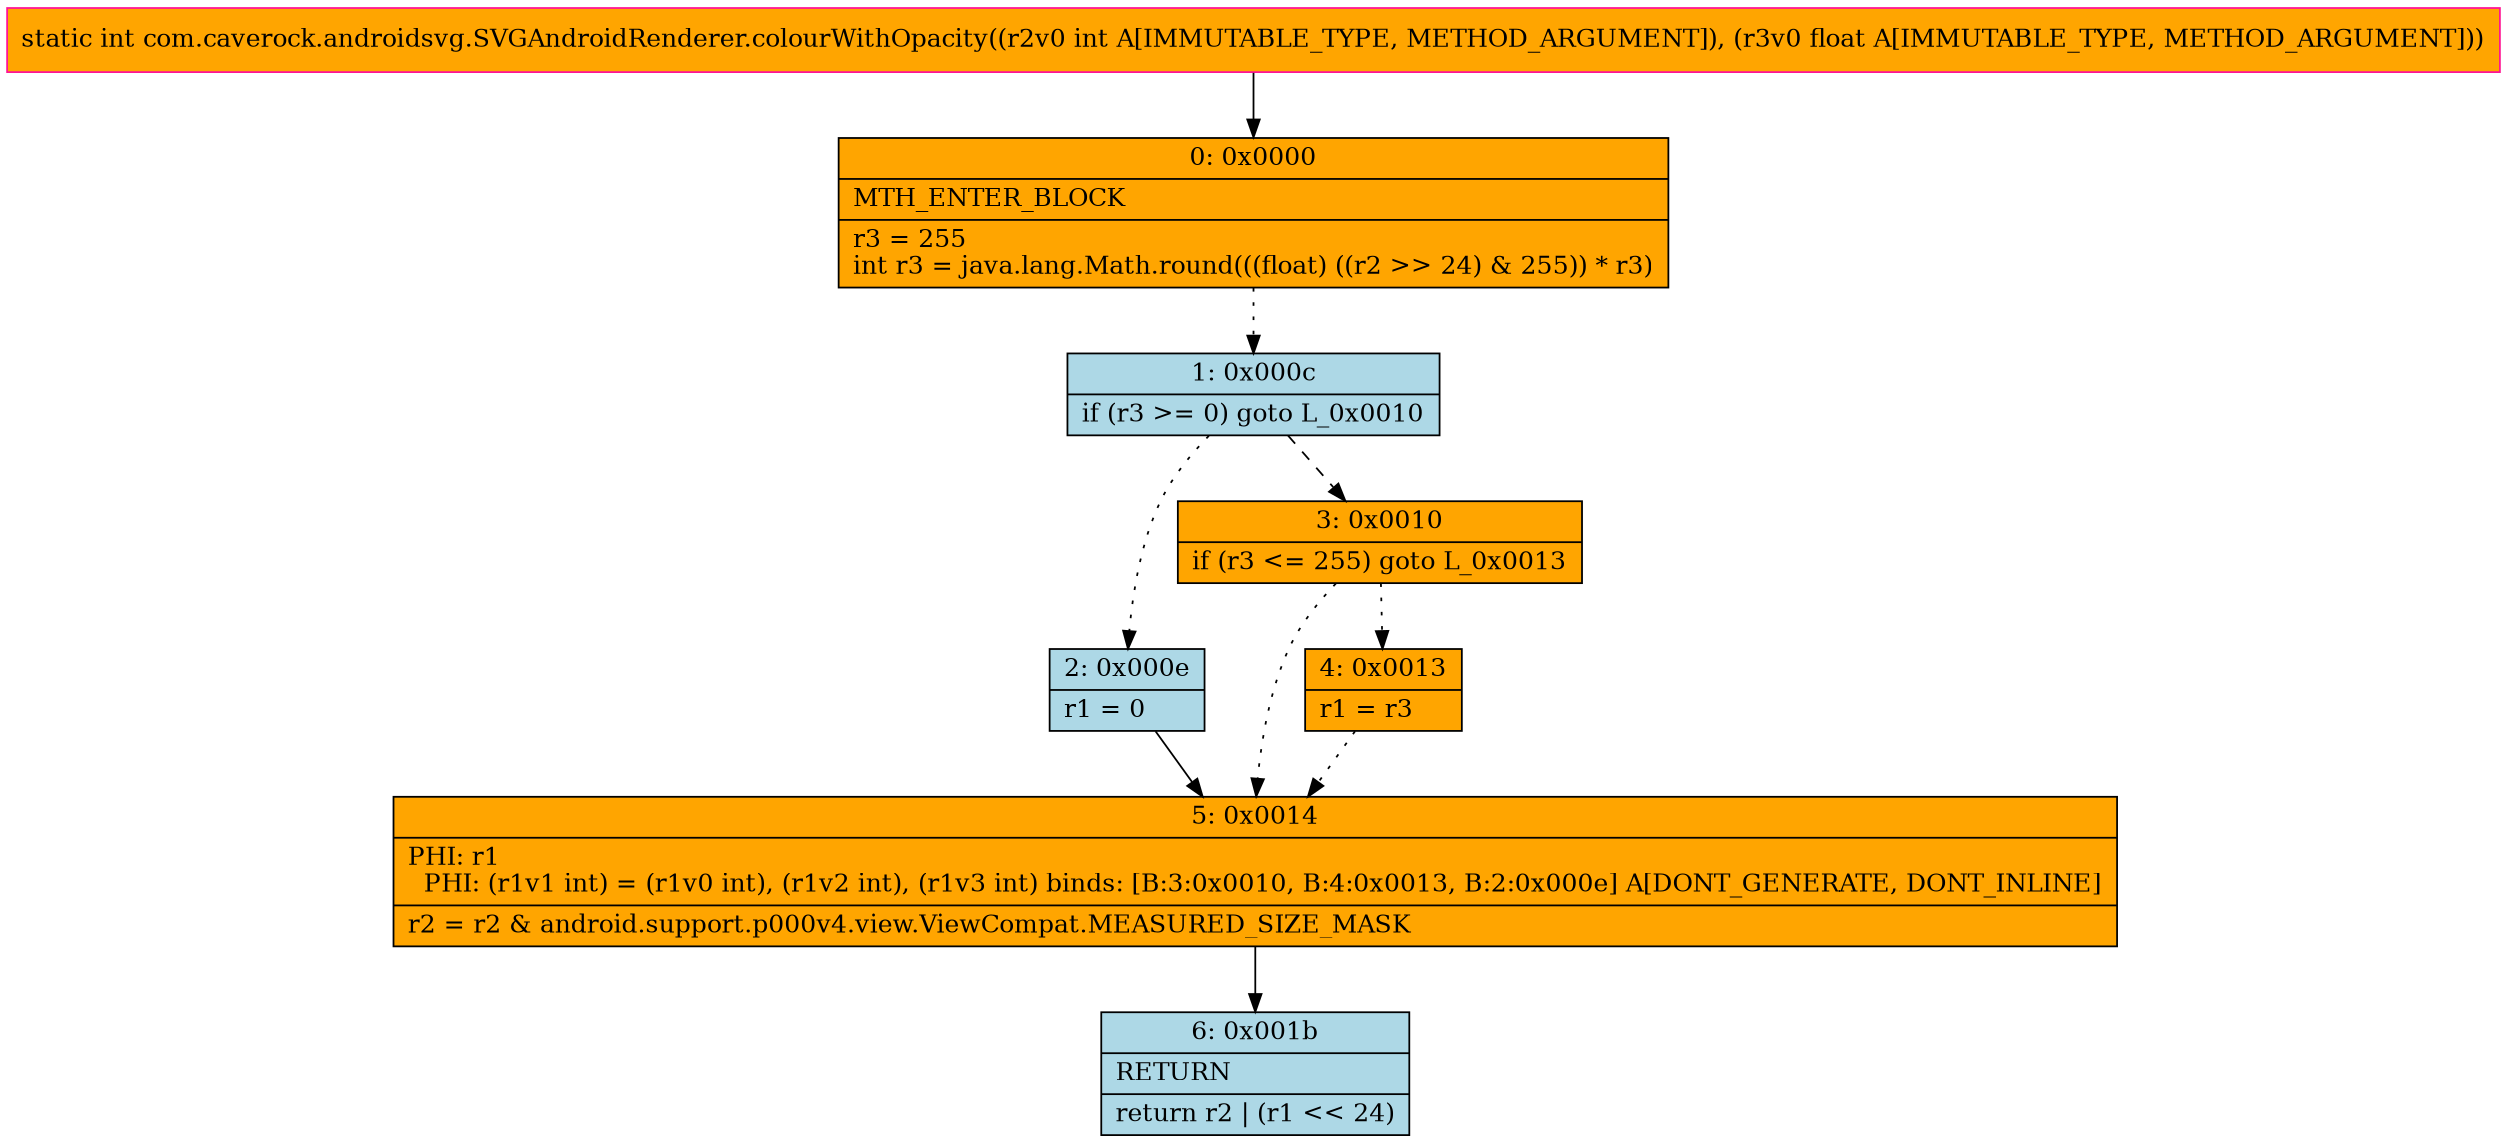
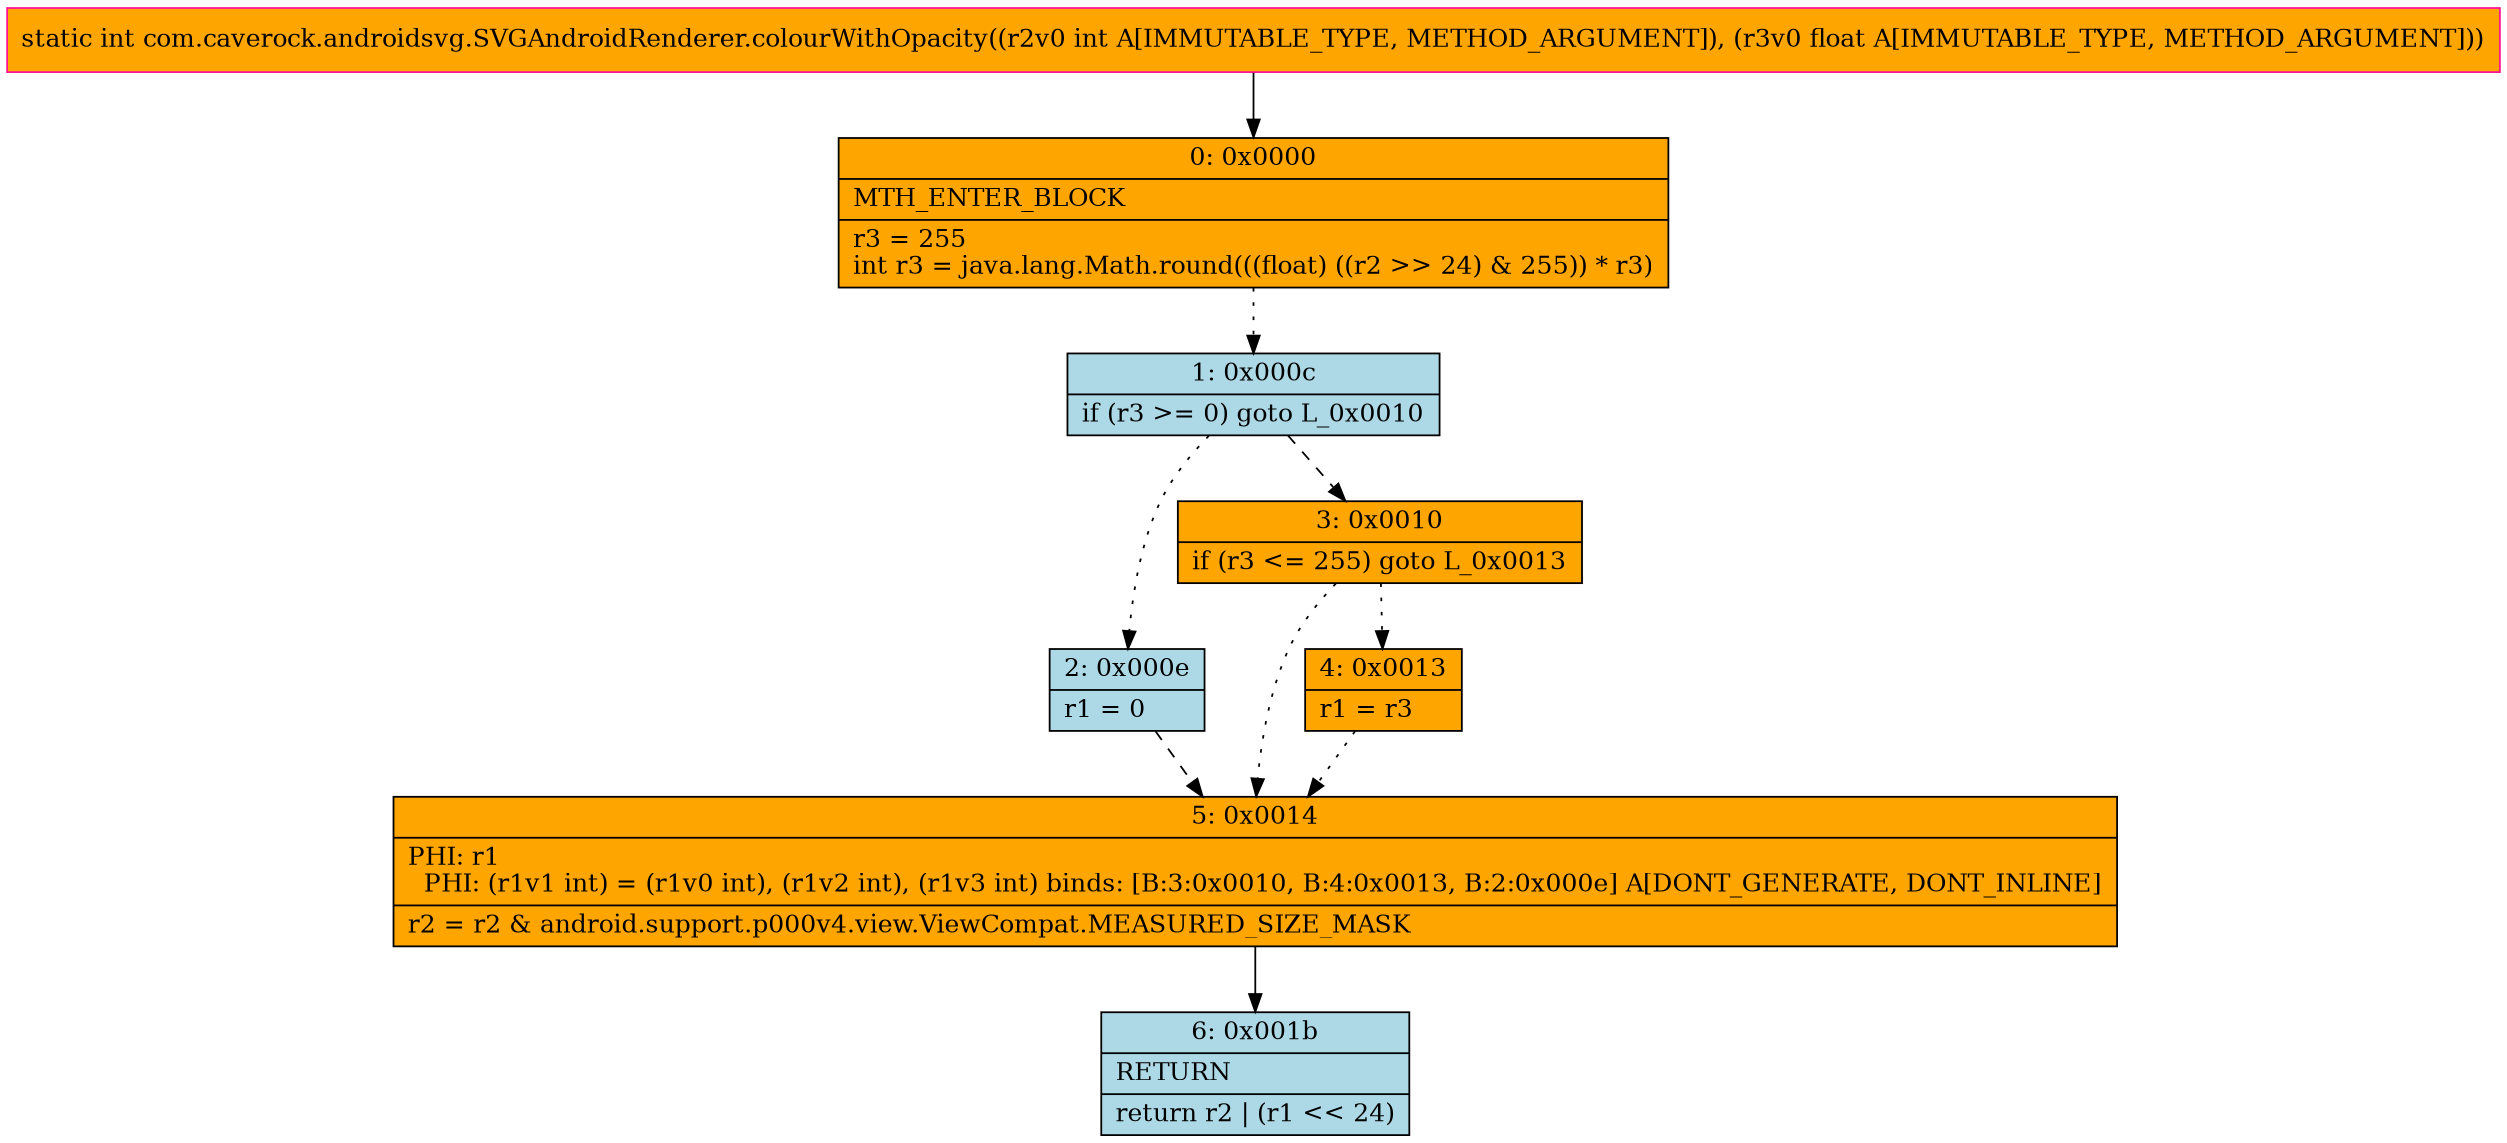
(1174, 757) -> (1174, 757)
